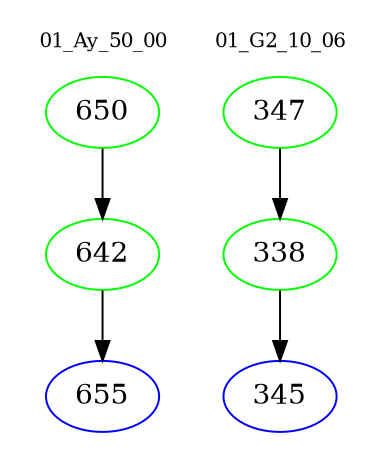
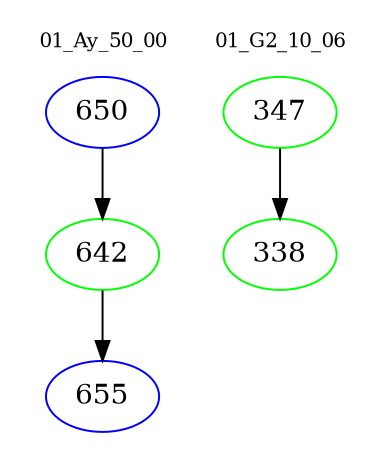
(103, 112) -> (103, 112)
(280, 396) -> none
